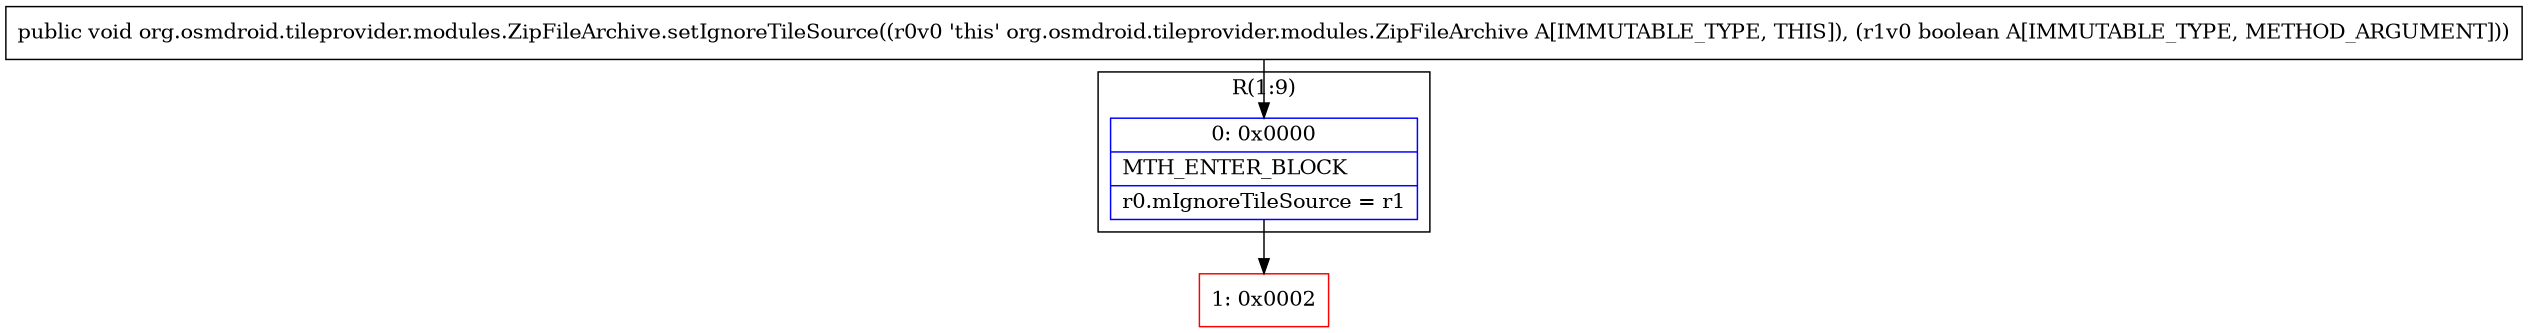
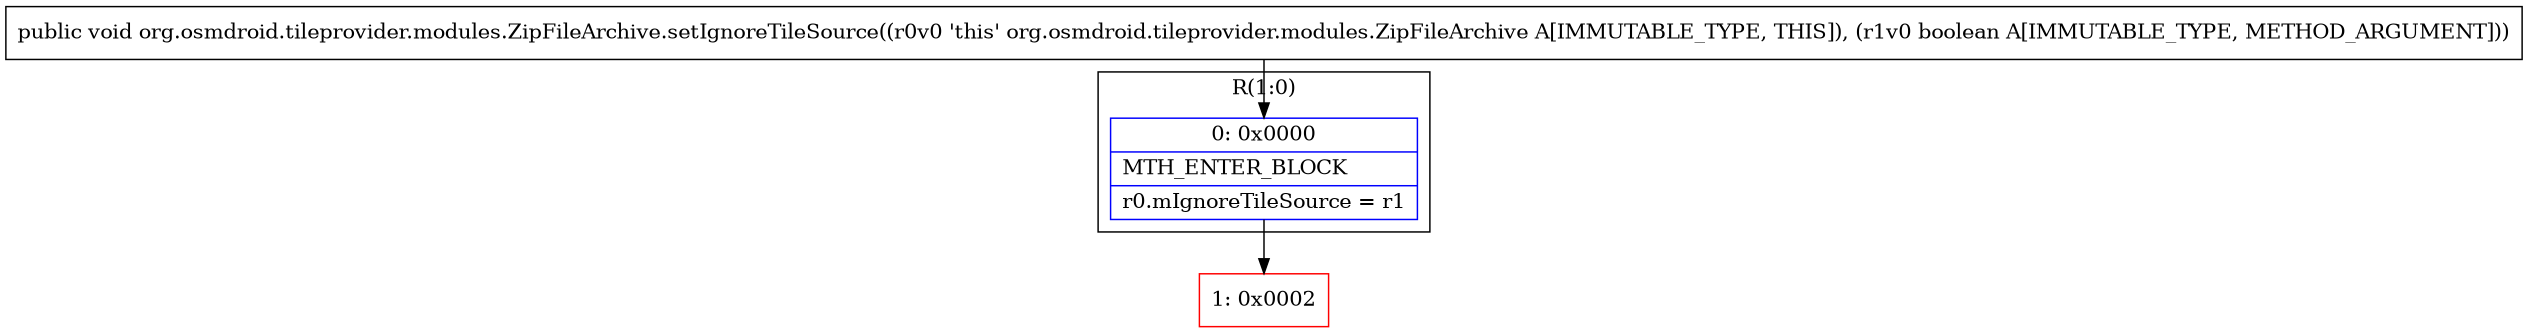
(1264, 89) -> (1264, 89)
